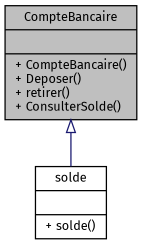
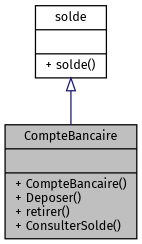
(71, 150) -> (71, 108)
